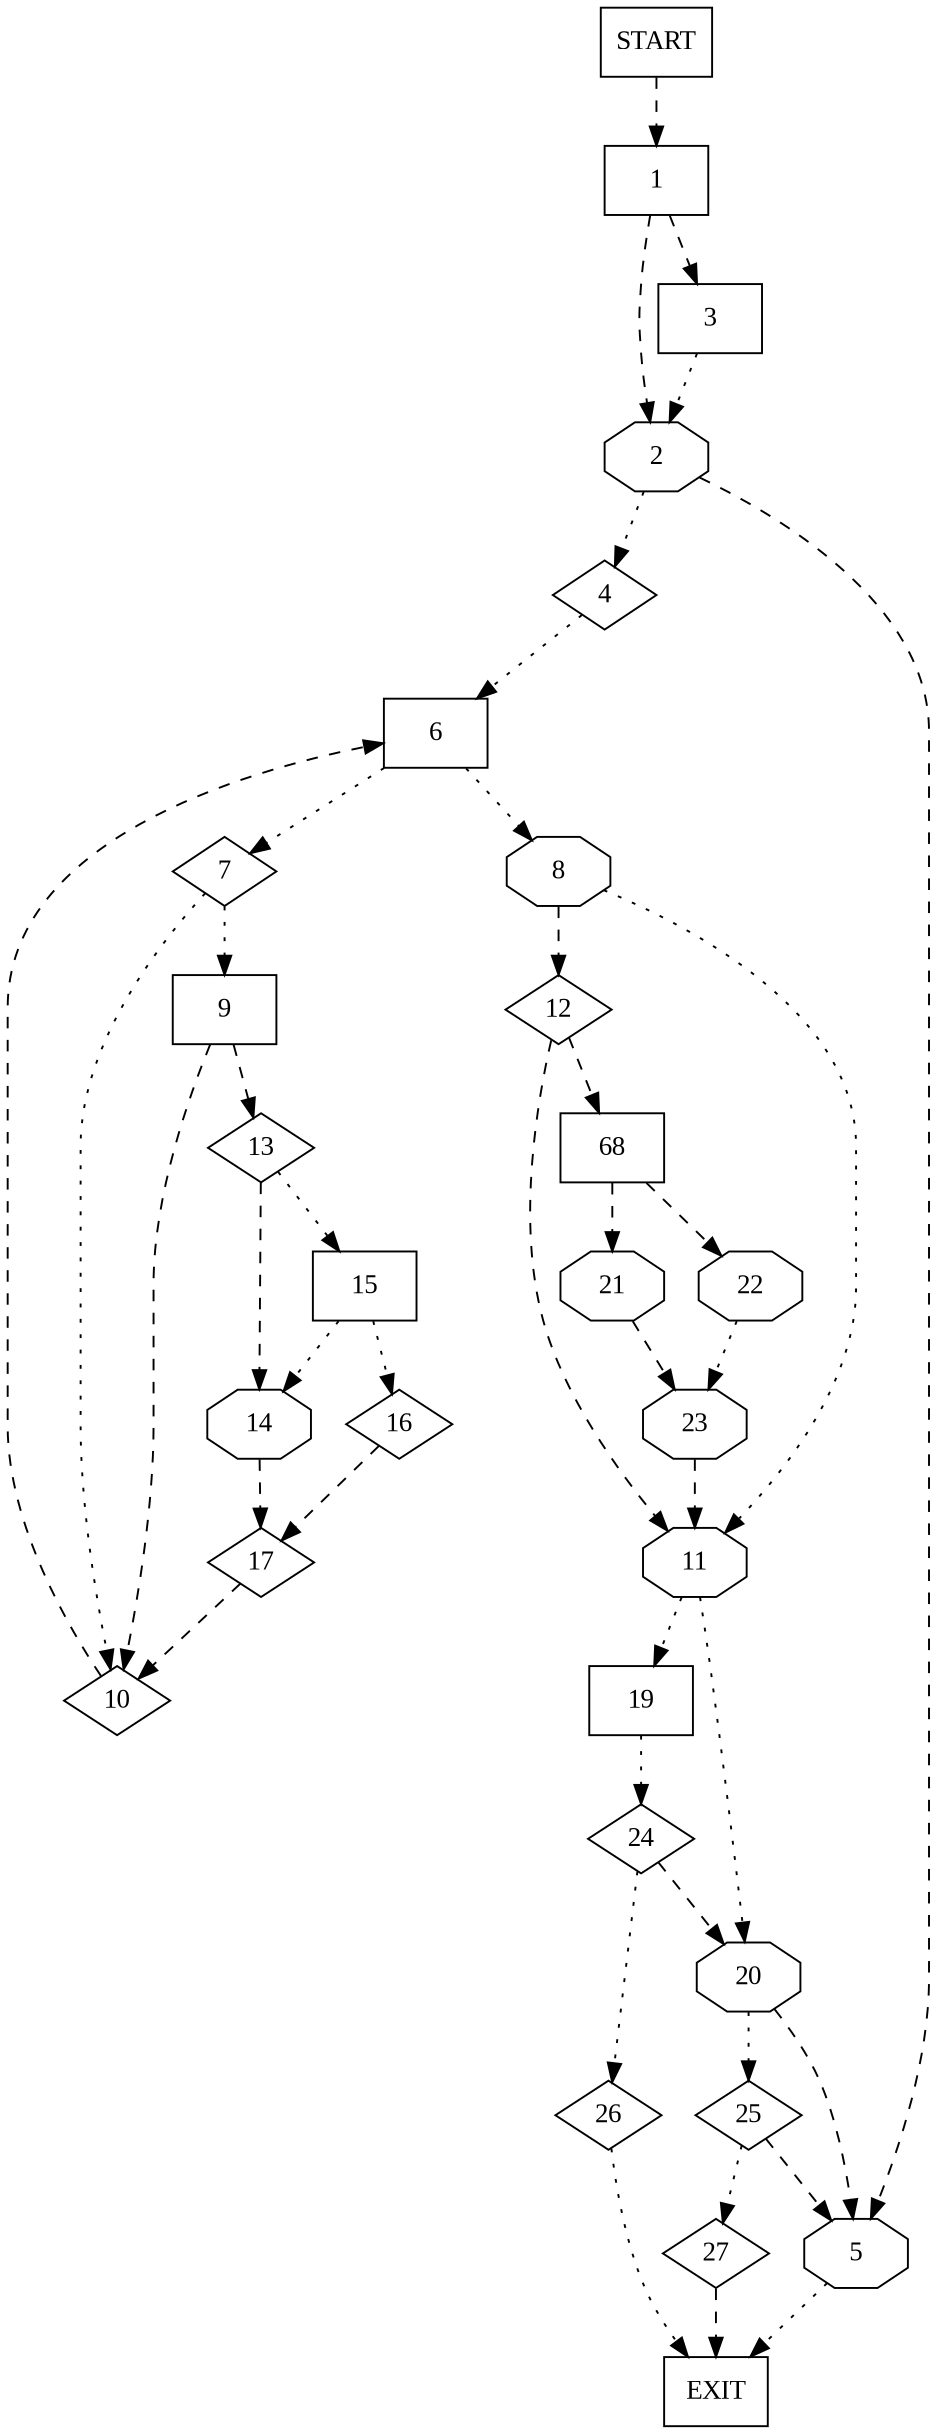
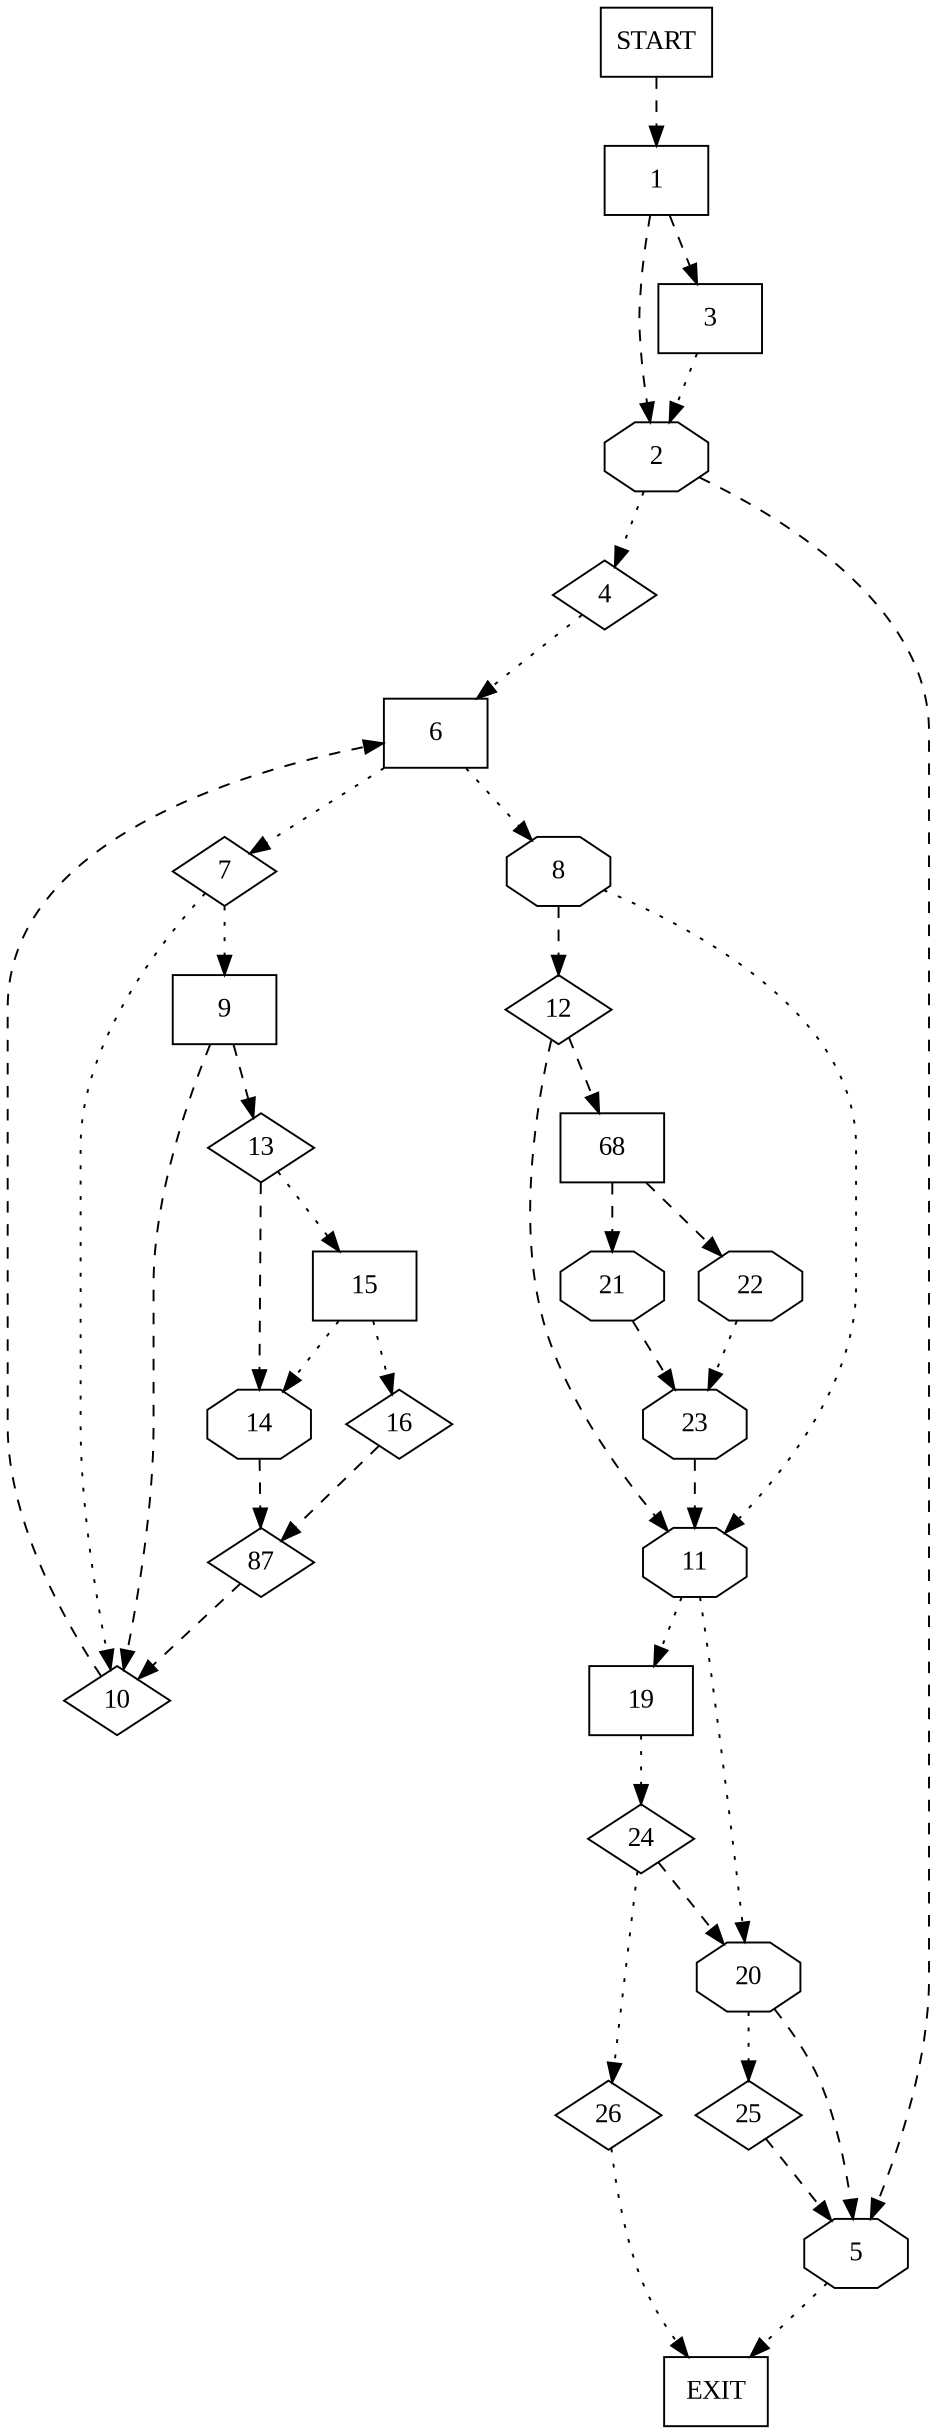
(261, 1562) -> (261, 1562)
(716, 2253) -> none
